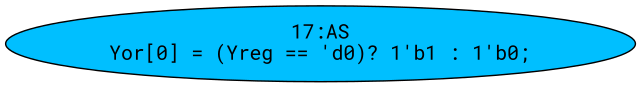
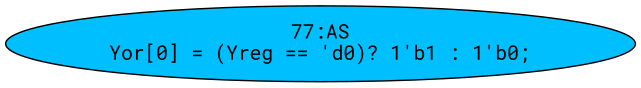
(321, 44) -> (321, 44)
